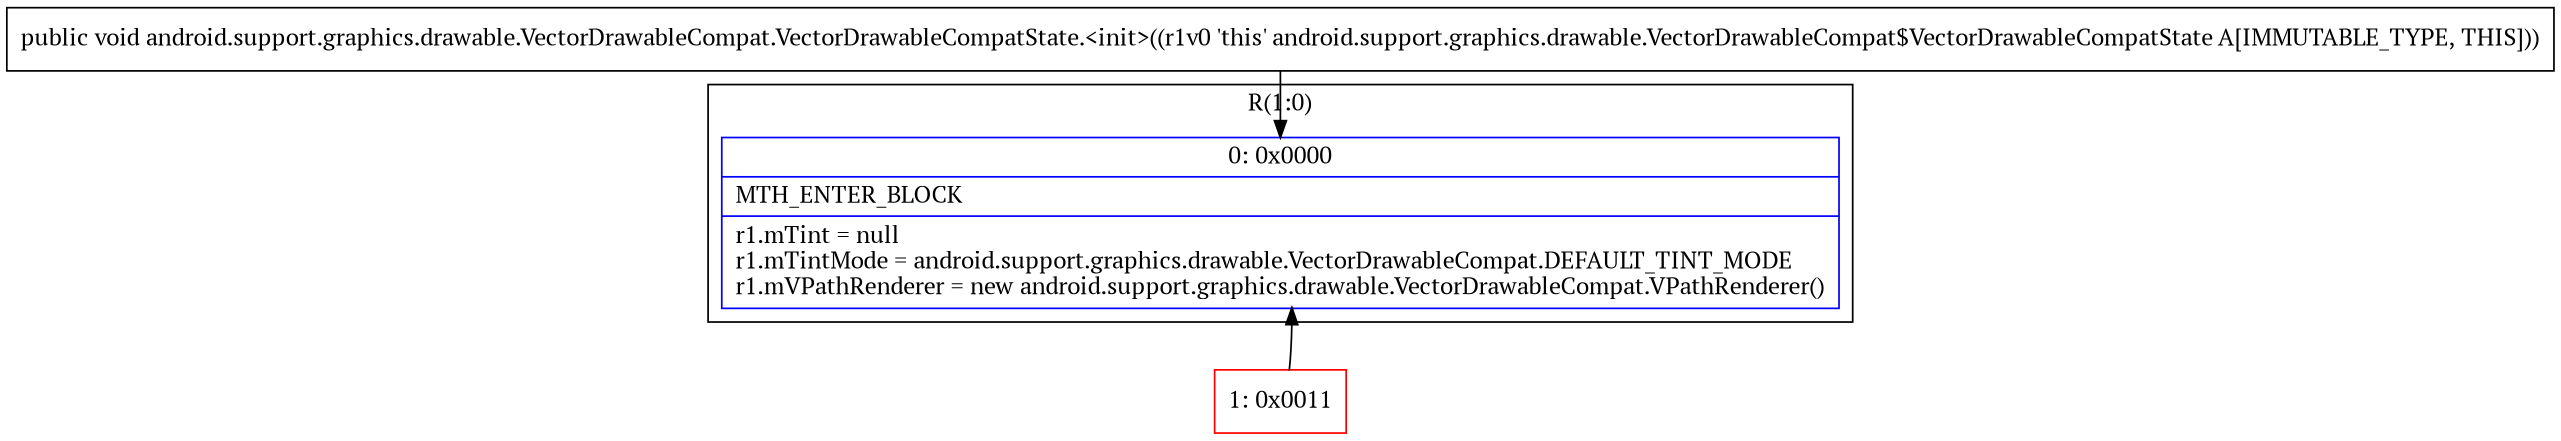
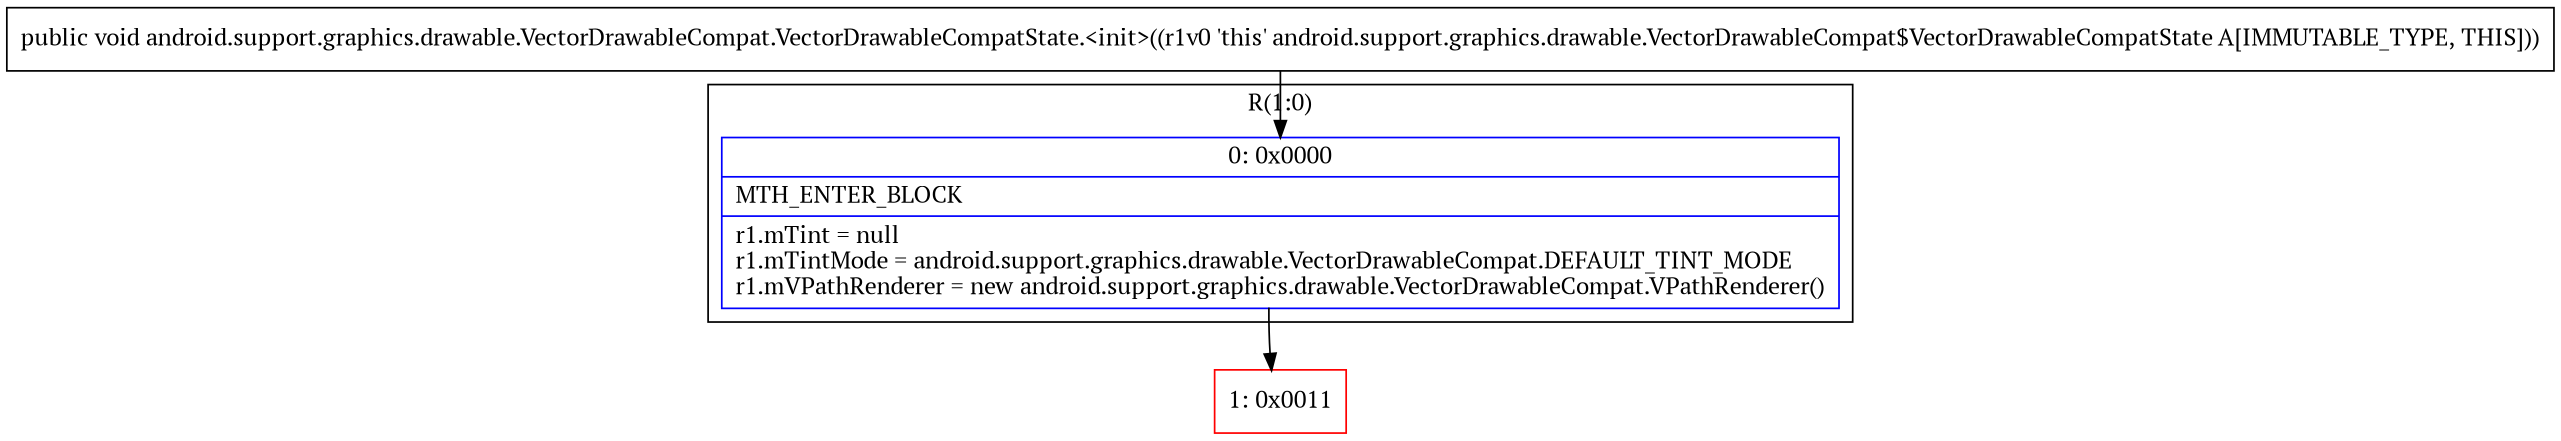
(1291, 348) -> (1269, 333)
